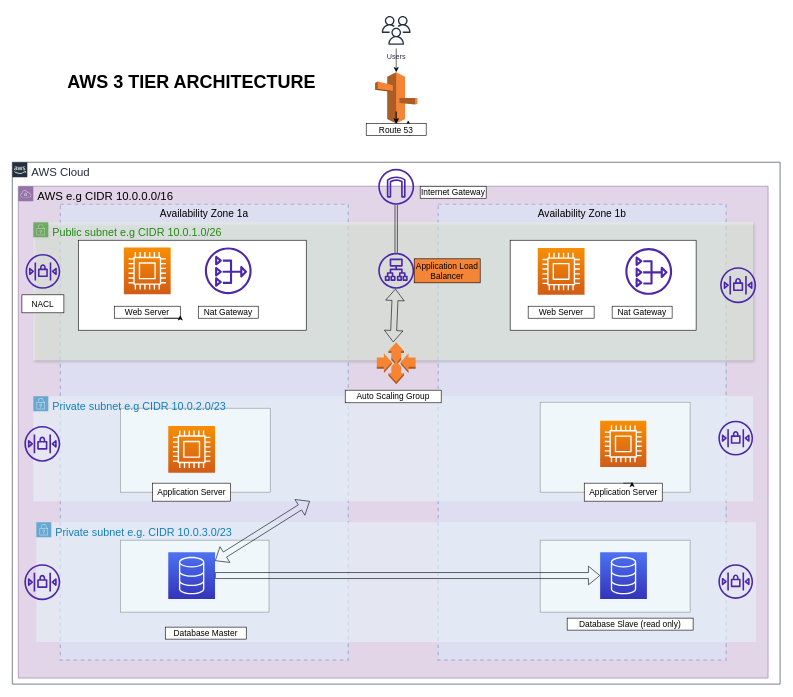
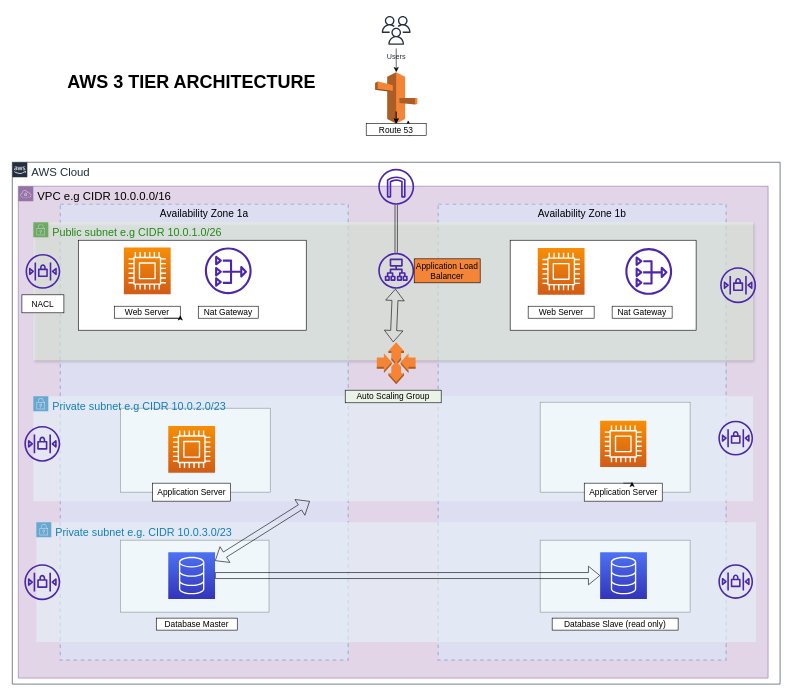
(453, 192) -> none
(79, 195) -> (79, 195)
(393, 397) -> (393, 397)
(630, 624) -> (615, 624)
(206, 633) -> (197, 624)
